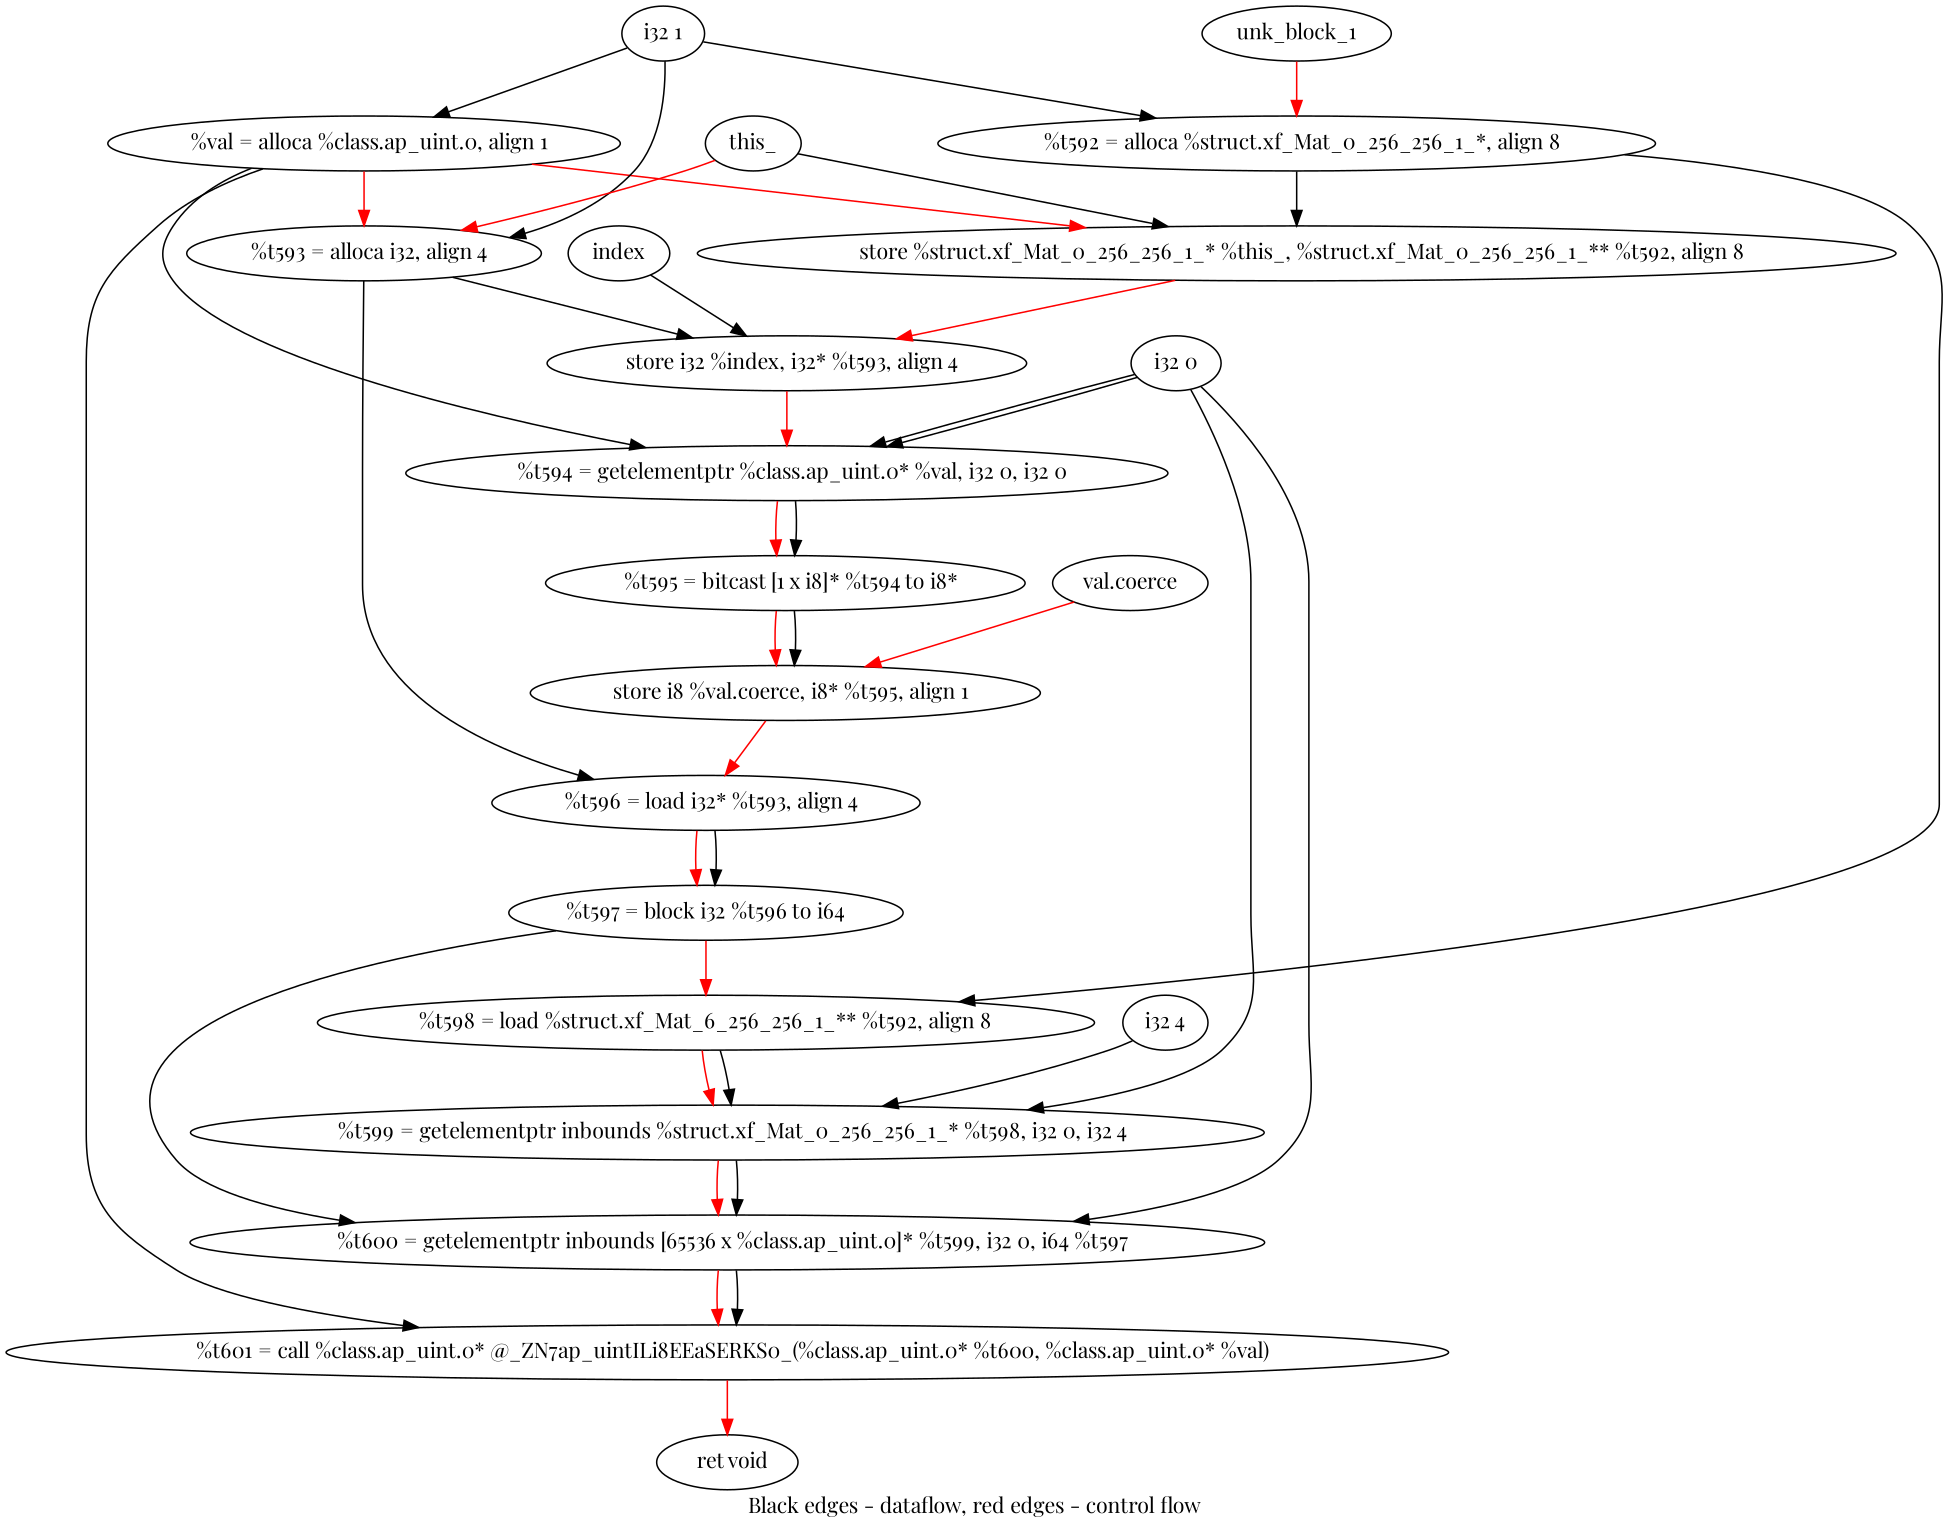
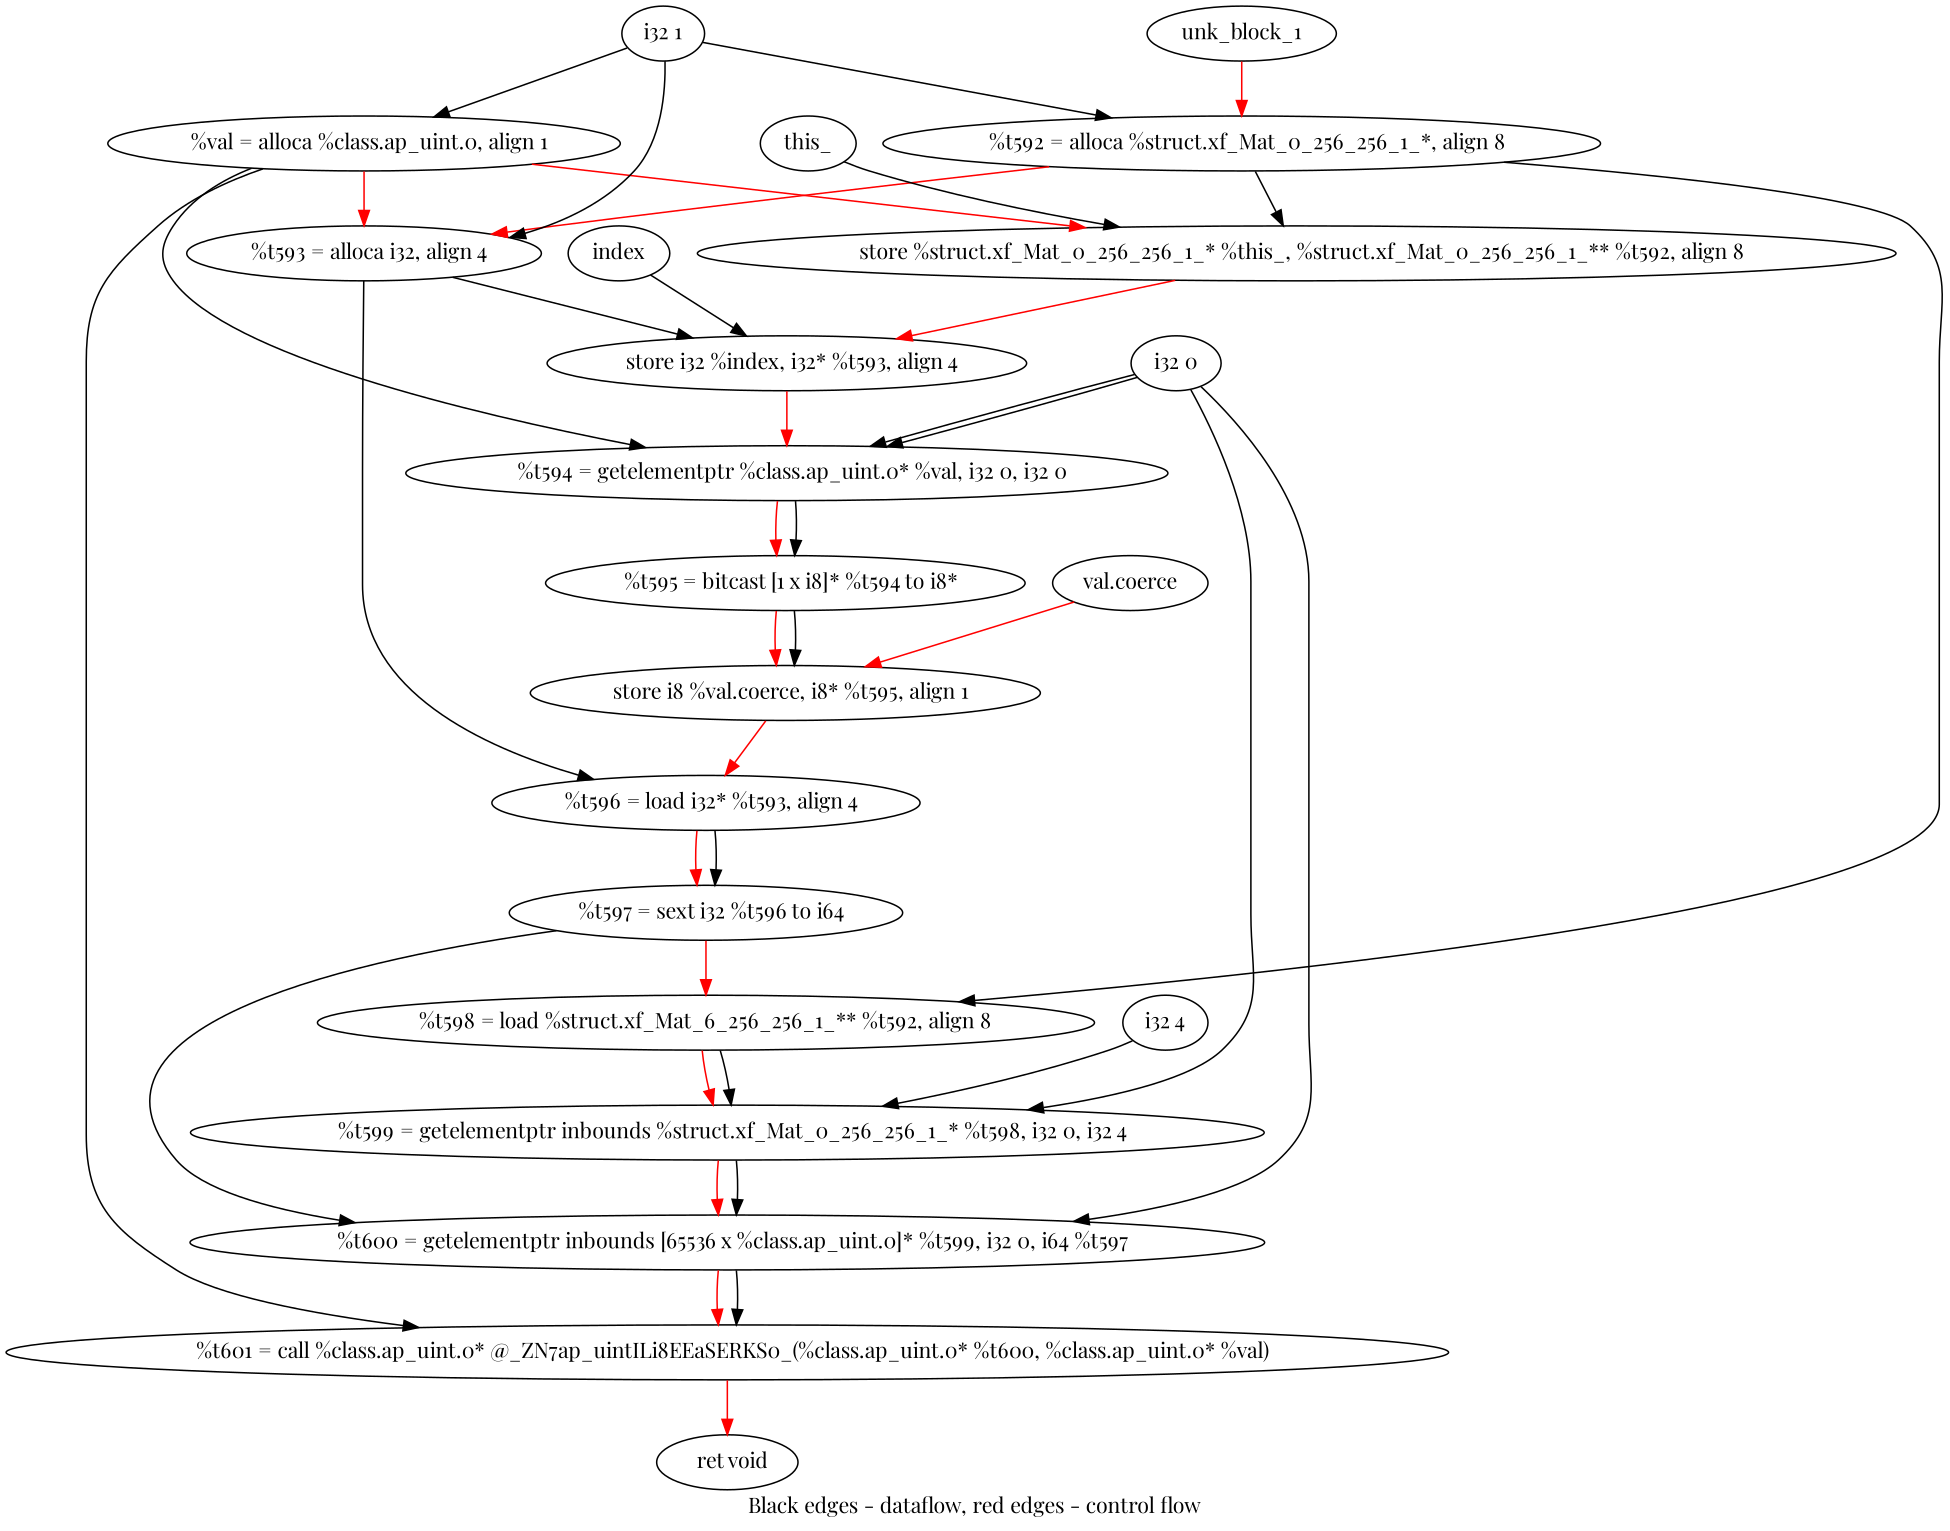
(579, 201) -> (764, 200)
(706, 913) -> (706, 913)
